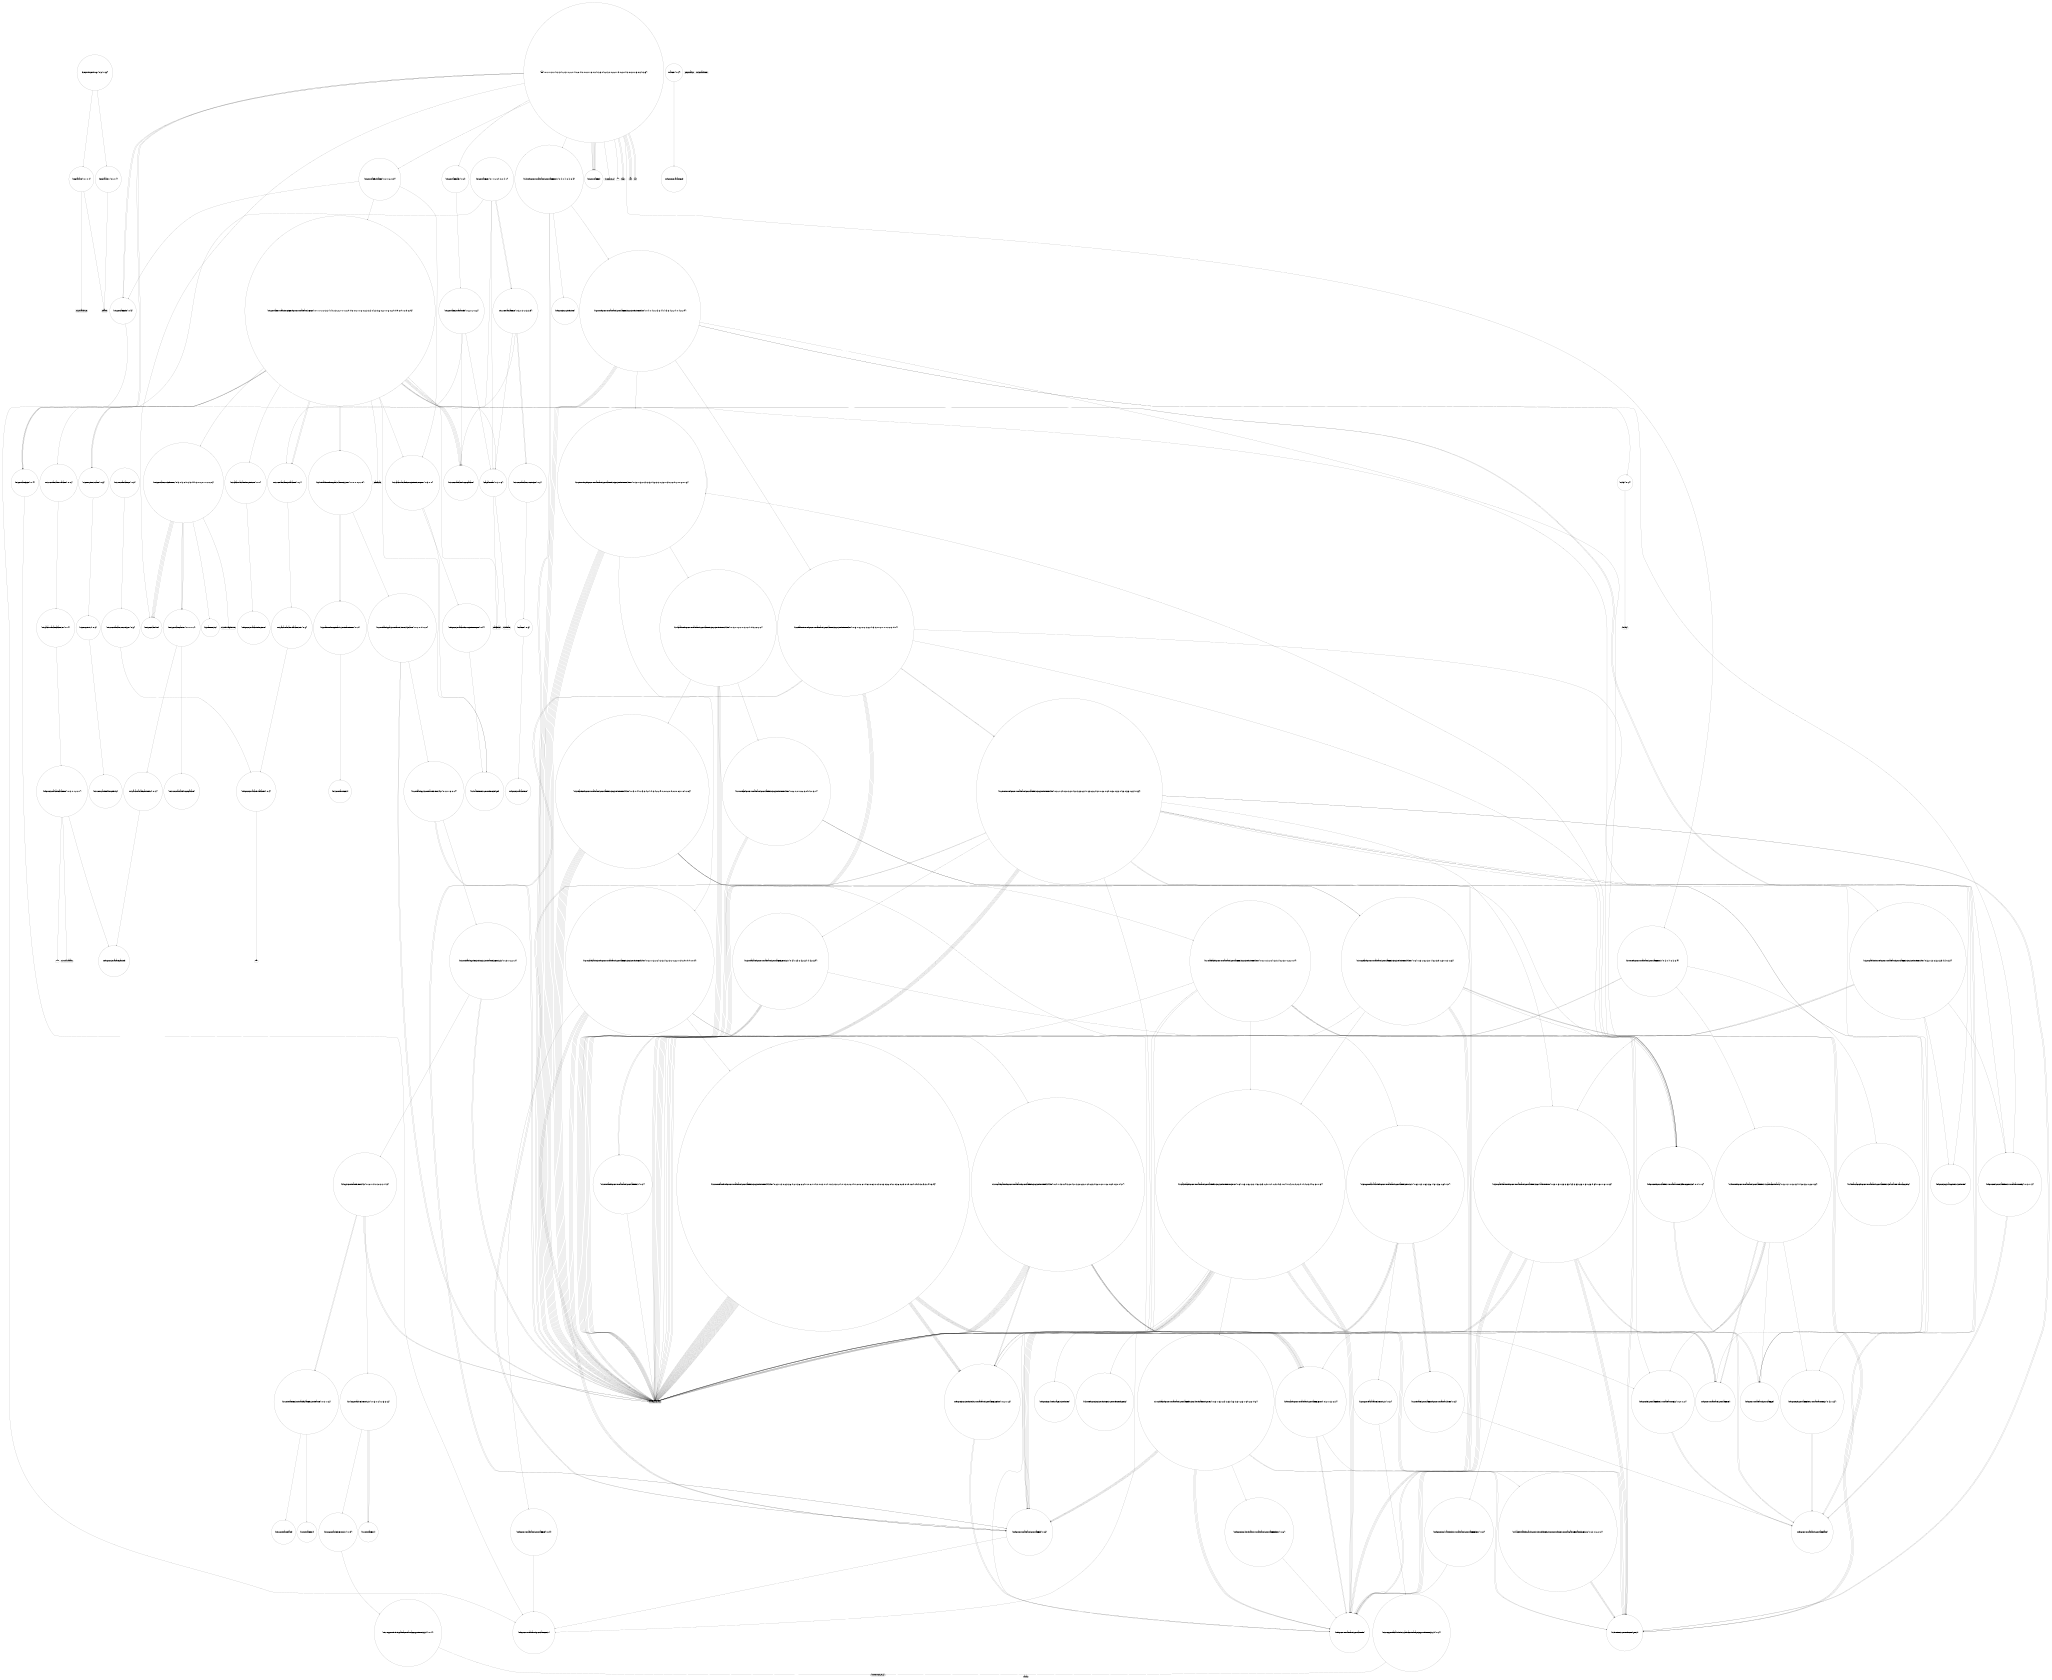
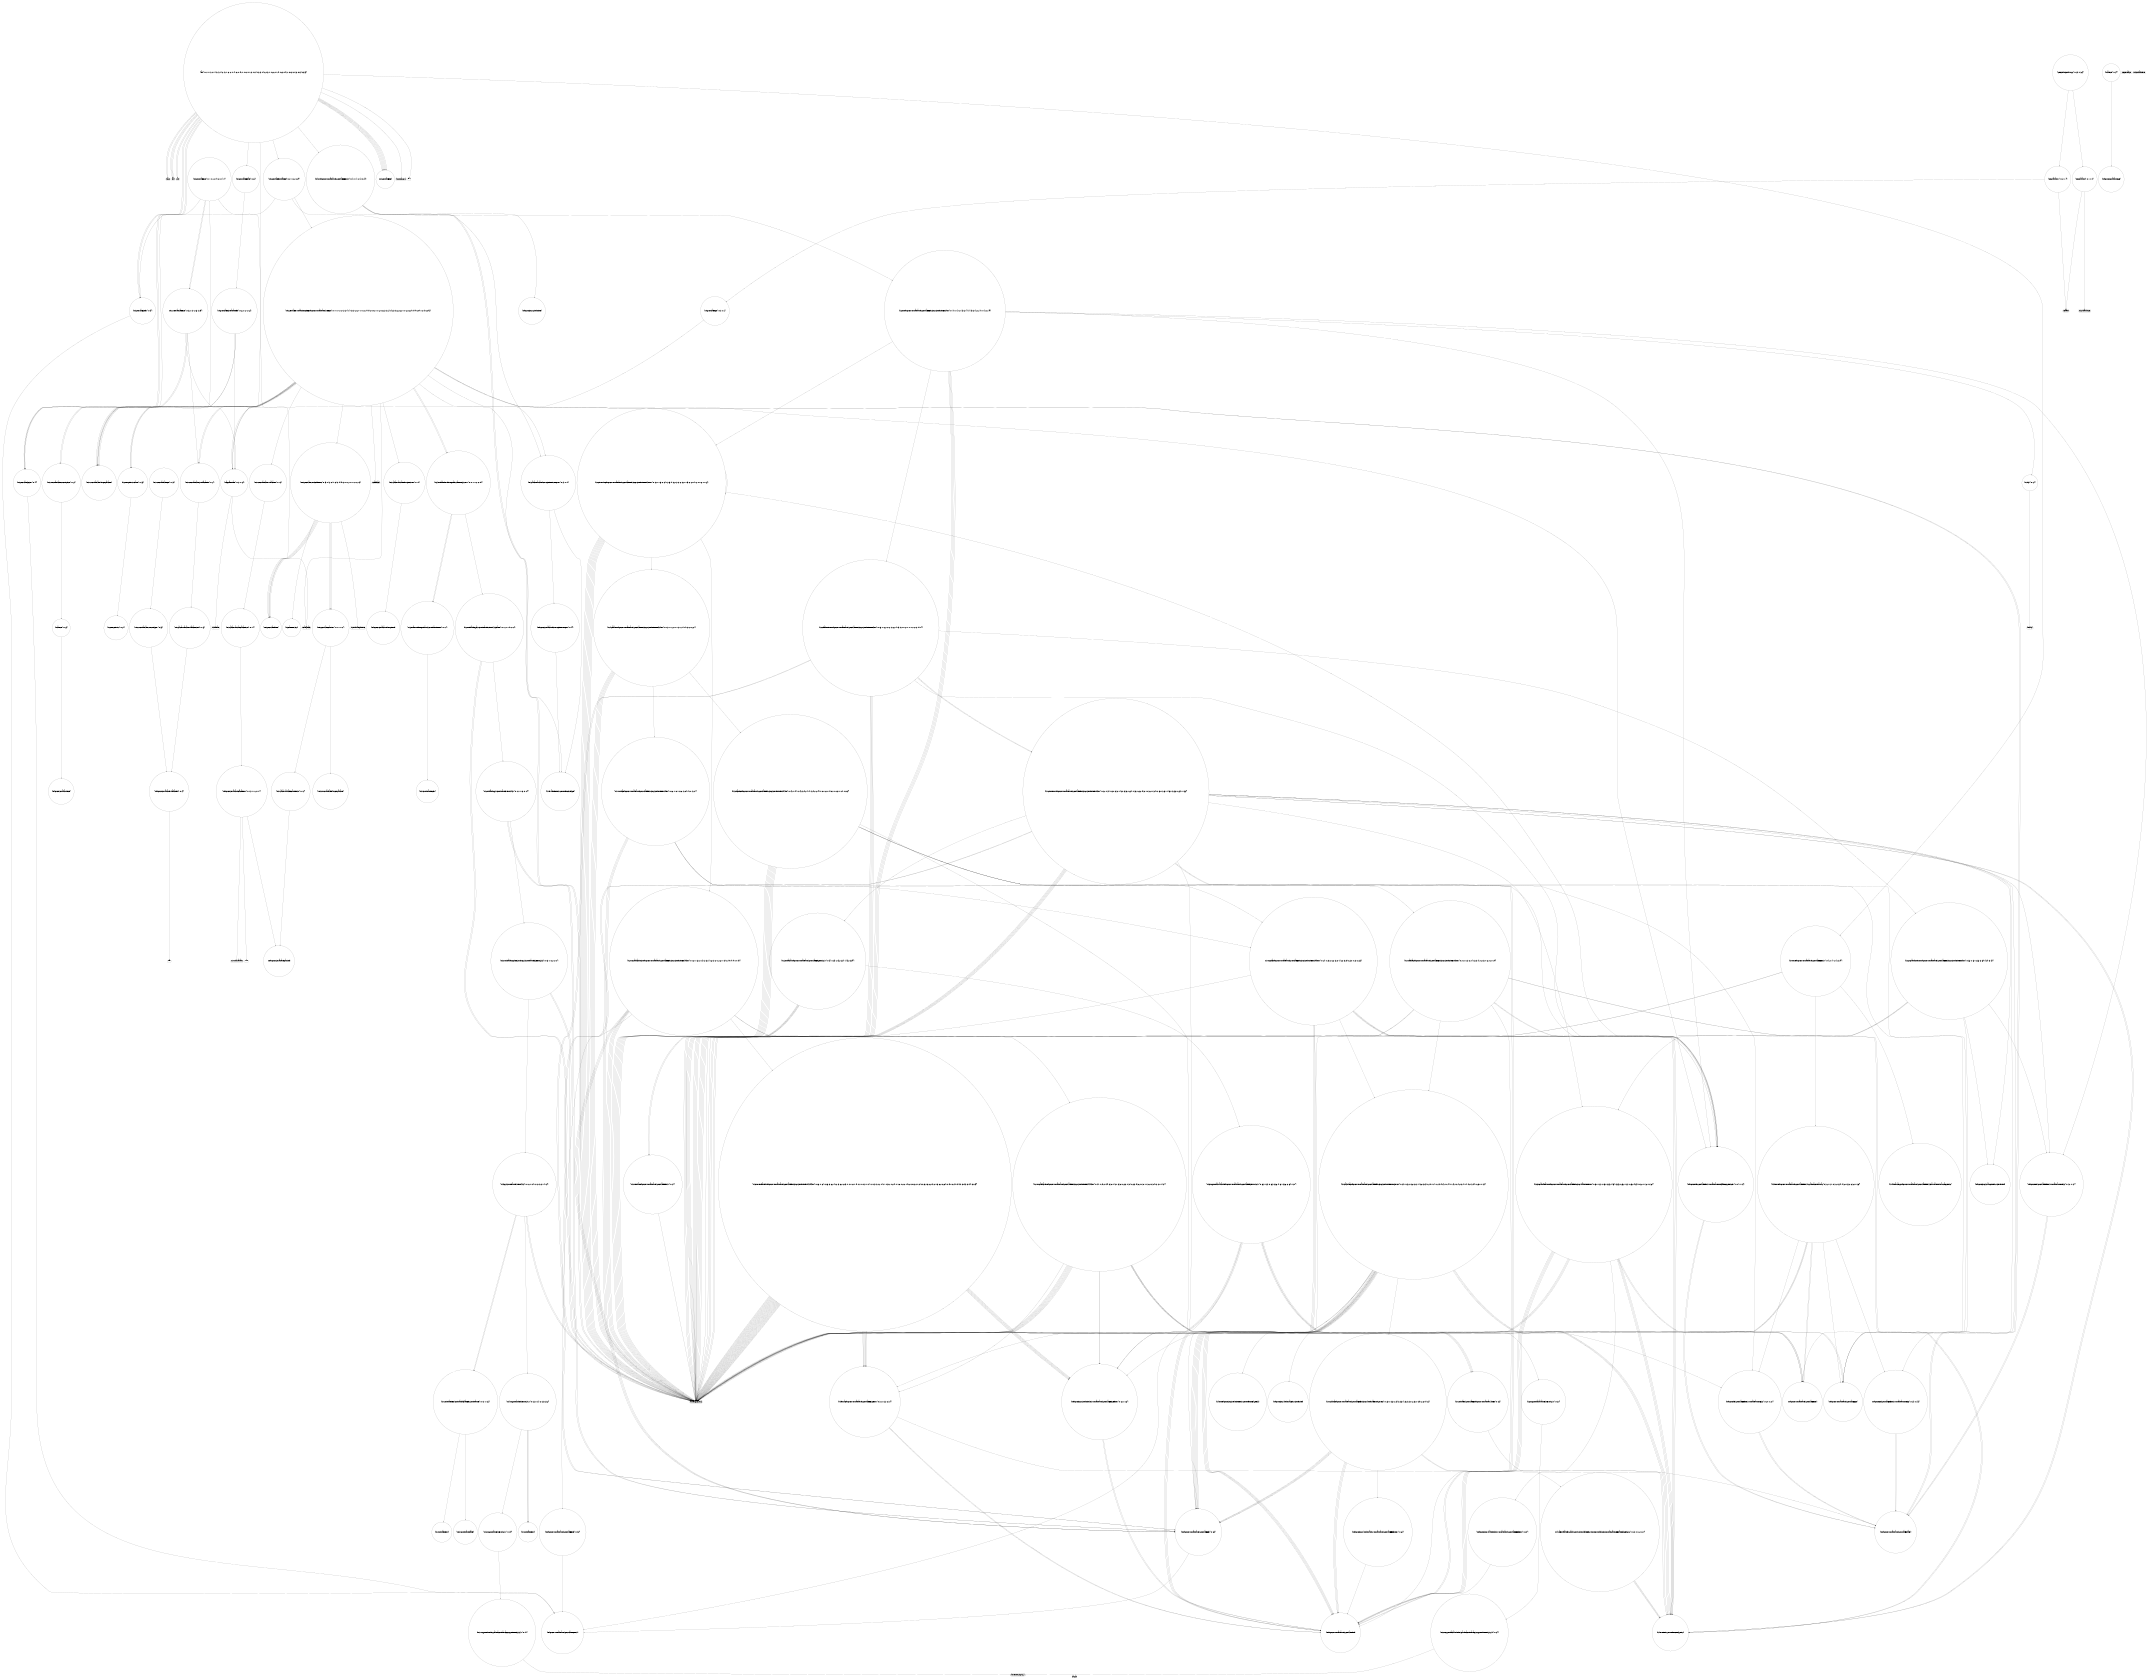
none -> (715, 311)
(106, 791) -> none
